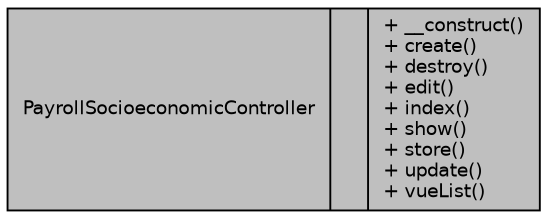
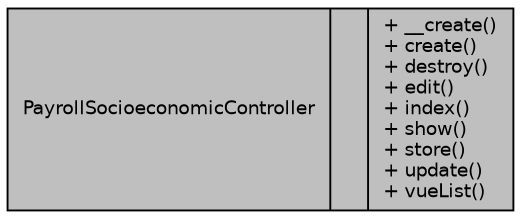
(454, 25) -> (441, 25)
